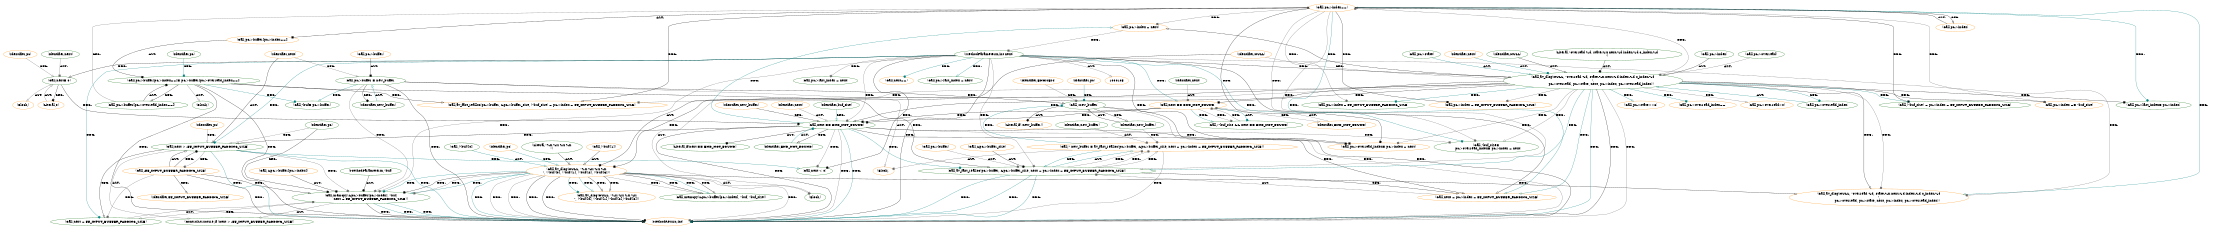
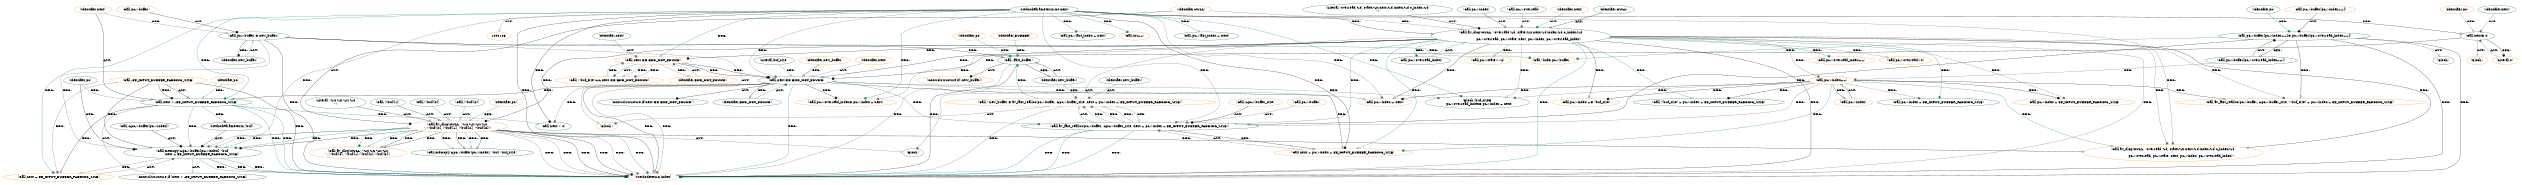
(801, 13) -> none
(1234, 14) -> (1607, 87)
(1765, 15) -> (1710, 89)
(1066, 41) -> (1217, 56)
(1421, 54) -> none
(897, 81) -> (1135, 36)
(1038, 81) -> (1014, 36)
(338, 91) -> (908, 45)
(45, 93) -> (2489, 51)
none -> (467, 102)
(1232, 104) -> none
(312, 105) -> (1552, 60)
(837, 105) -> (774, 60)
(1084, 105) -> (1019, 60)
(2154, 105) -> none
(1267, 108) -> (1224, 66)
(1171, 111) -> (916, 27)
(1429, 111) -> (1628, 139)
(1024, 125) -> (955, 80)
(1249, 125) -> (609, 80)
(604, 147) -> (388, 102)
(705, 147) -> (653, 102)
(1486, 147) -> (1477, 102)
(197, 160) -> (213, 114)
(284, 171) -> (144, 126)
(106, 183) -> (87, 138)
(190, 197) -> none
(106, 222) -> (59, 177)
(667, 222) -> (653, 177)
